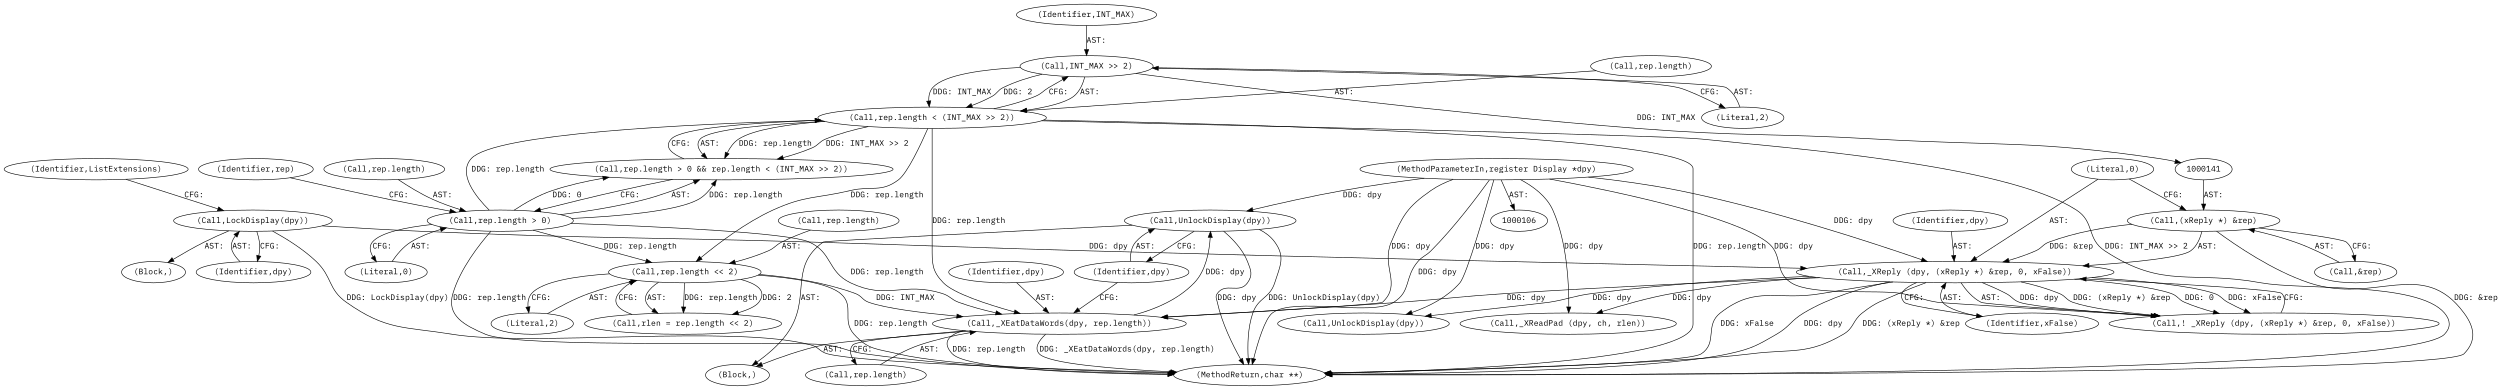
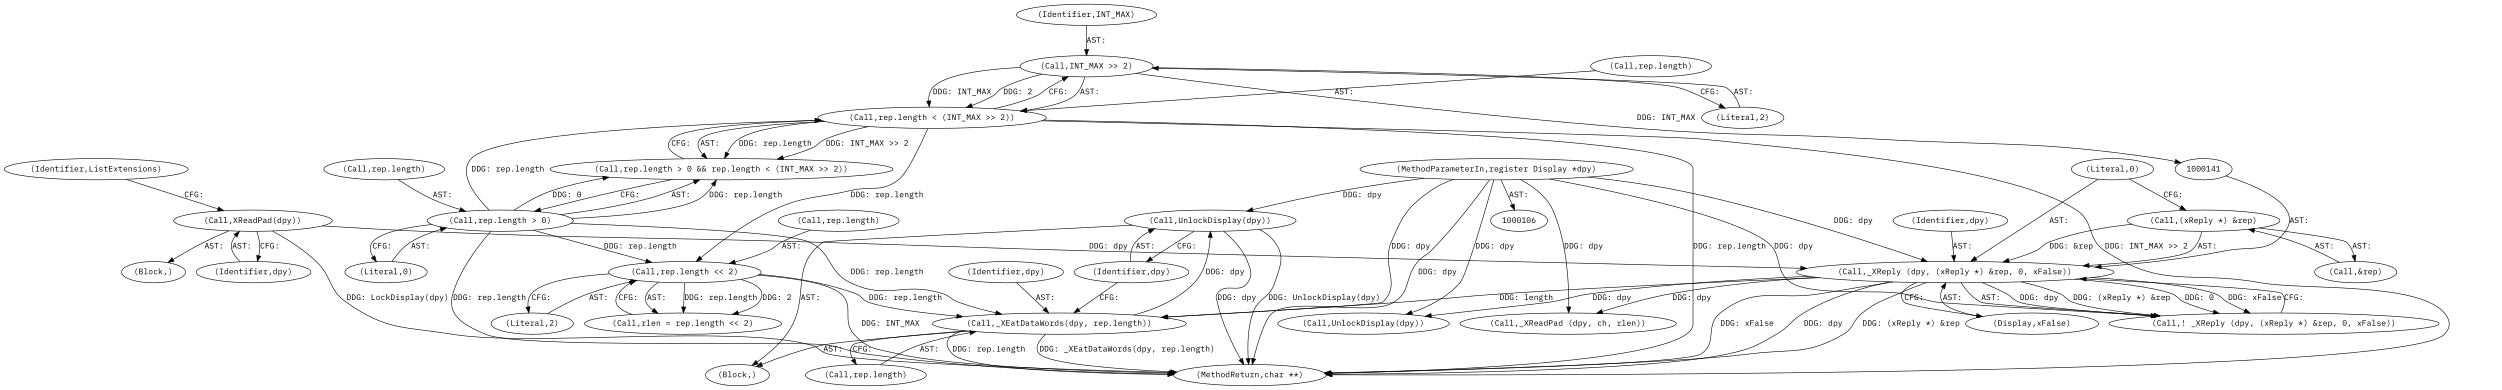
(256, 169) -> none
(2204, 192) -> (2242, 249)
(253, 221) -> (253, 221)
(932, 240) -> none
(2365, 246) -> (2365, 246)
(906, 298) -> (906, 298)
(1526, 298) -> (1526, 298)
(891, 324) -> (891, 324)
(2032, 324) -> (2032, 324)
(2057, 371) -> none
